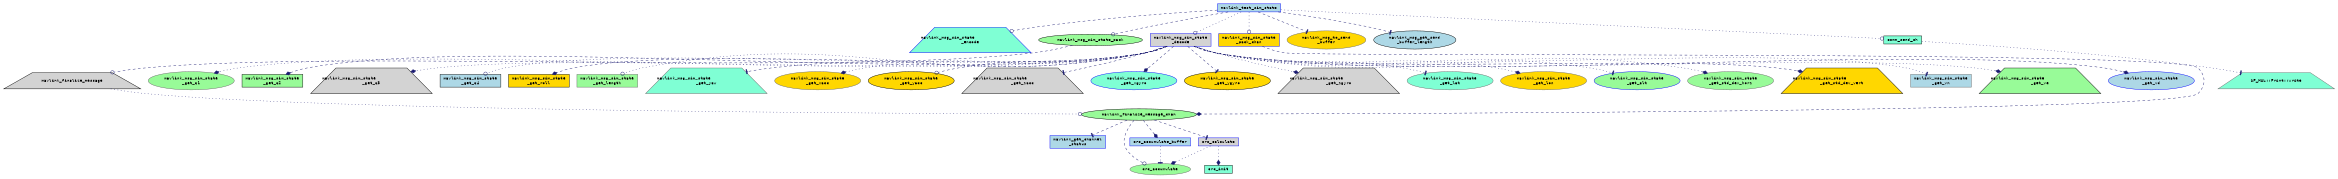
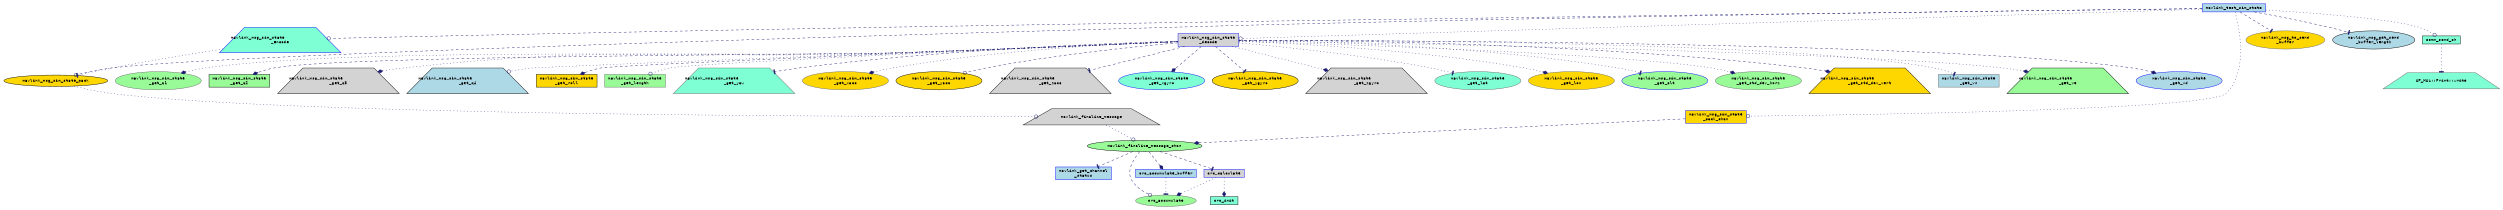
(1091, 40) -> (56, 81)
none -> (151, 61)
(594, 62) -> (554, 113)
(470, 81) -> (468, 81)
